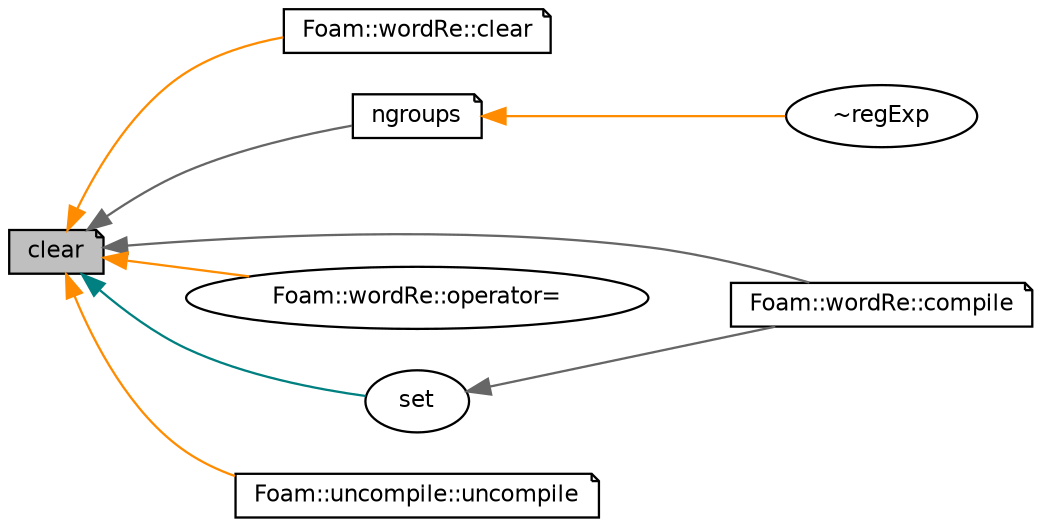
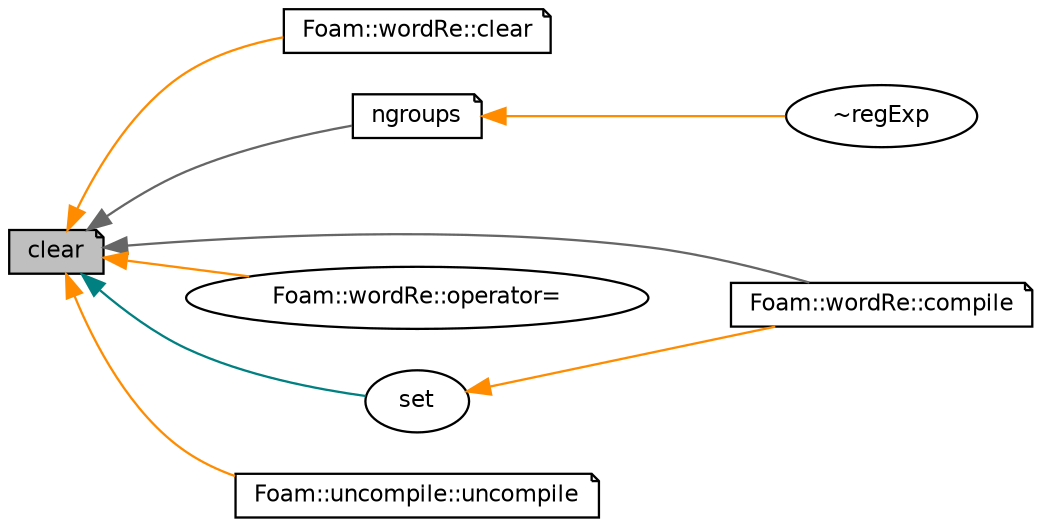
(633, 357) -> (633, 357)
